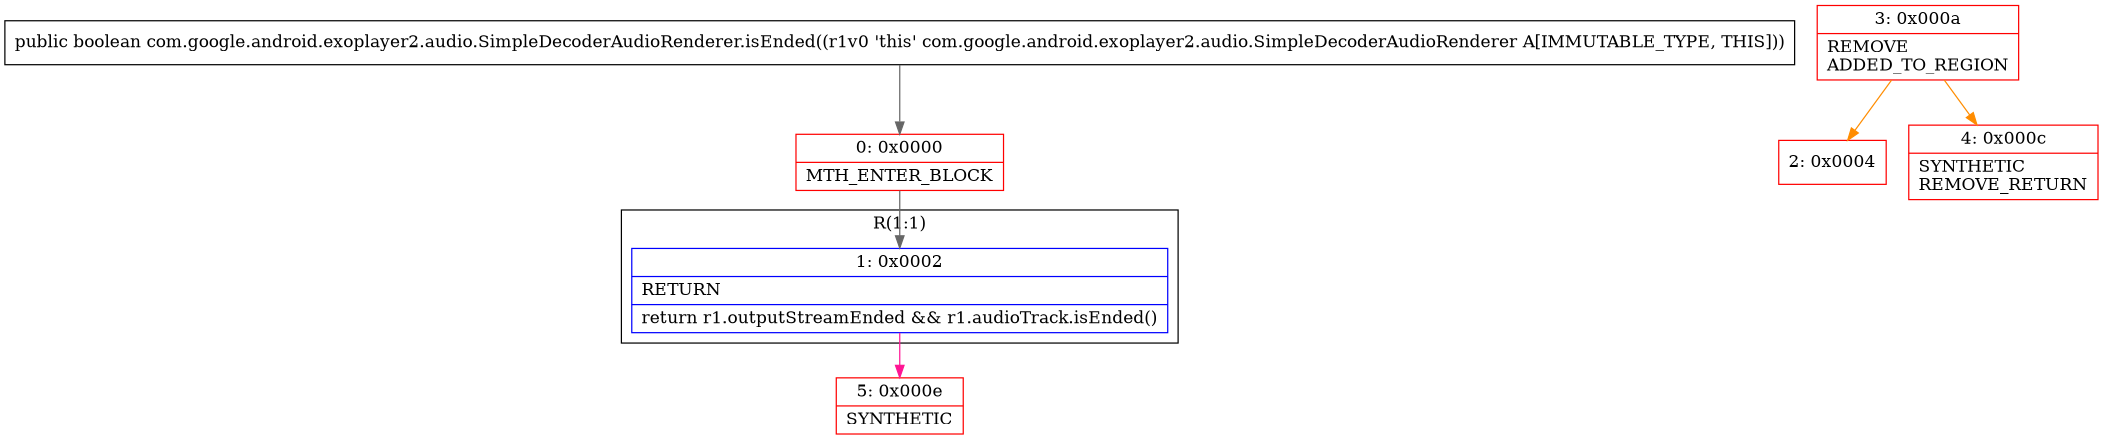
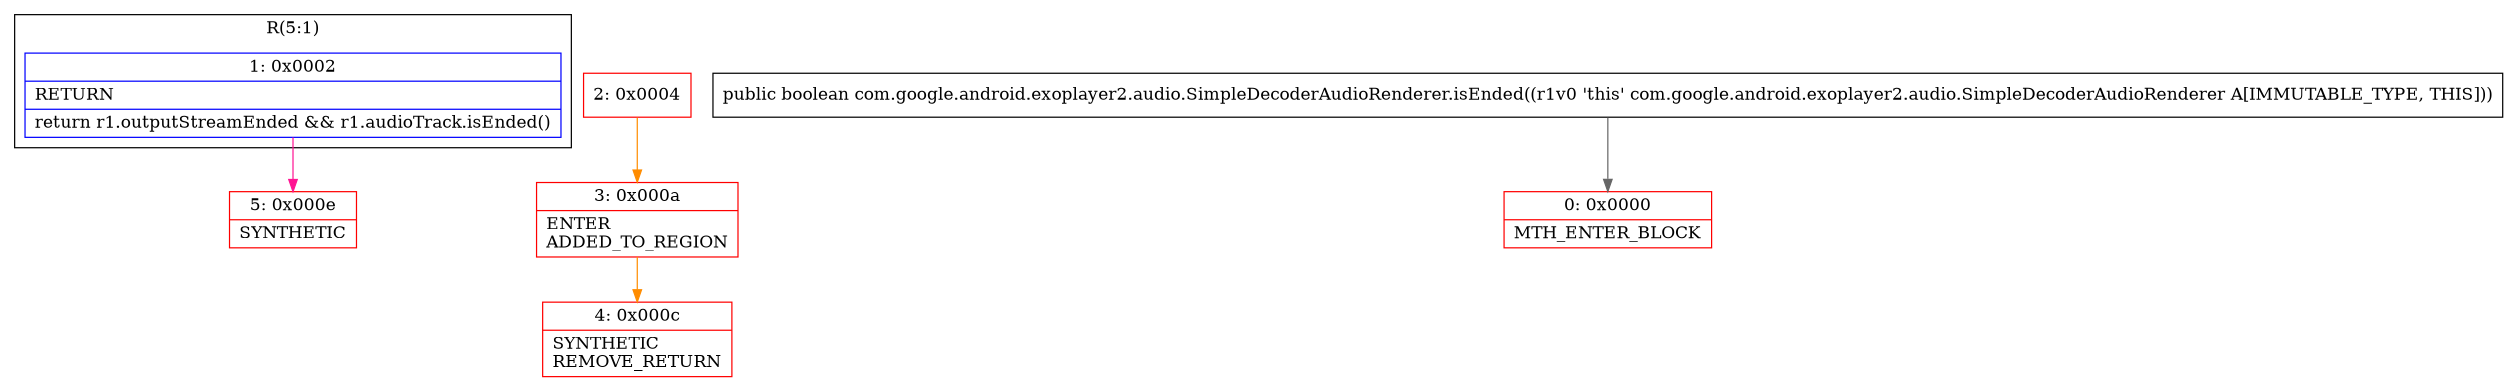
(1868, 47) -> (579, 224)
(1873, 105) -> (637, 144)
(900, 218) -> none
(900, 224) -> (293, 29)
